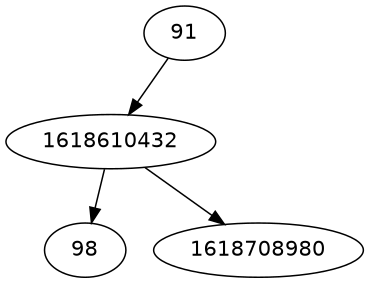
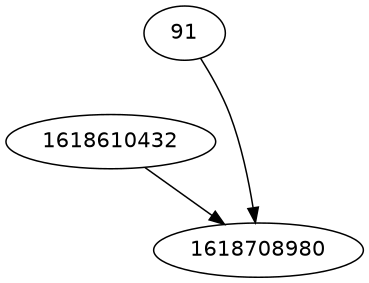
(153, 80) -> (235, 130)
(85, 250) -> none
